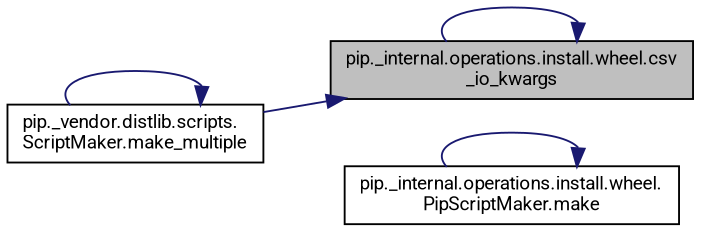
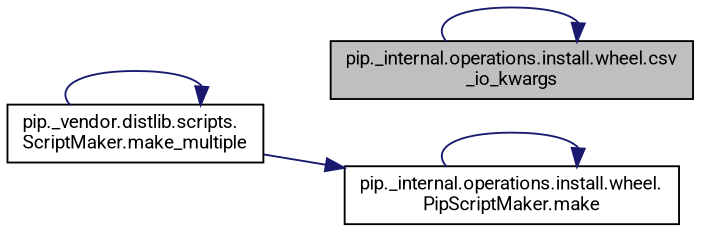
(295, 107) -> (295, 160)
